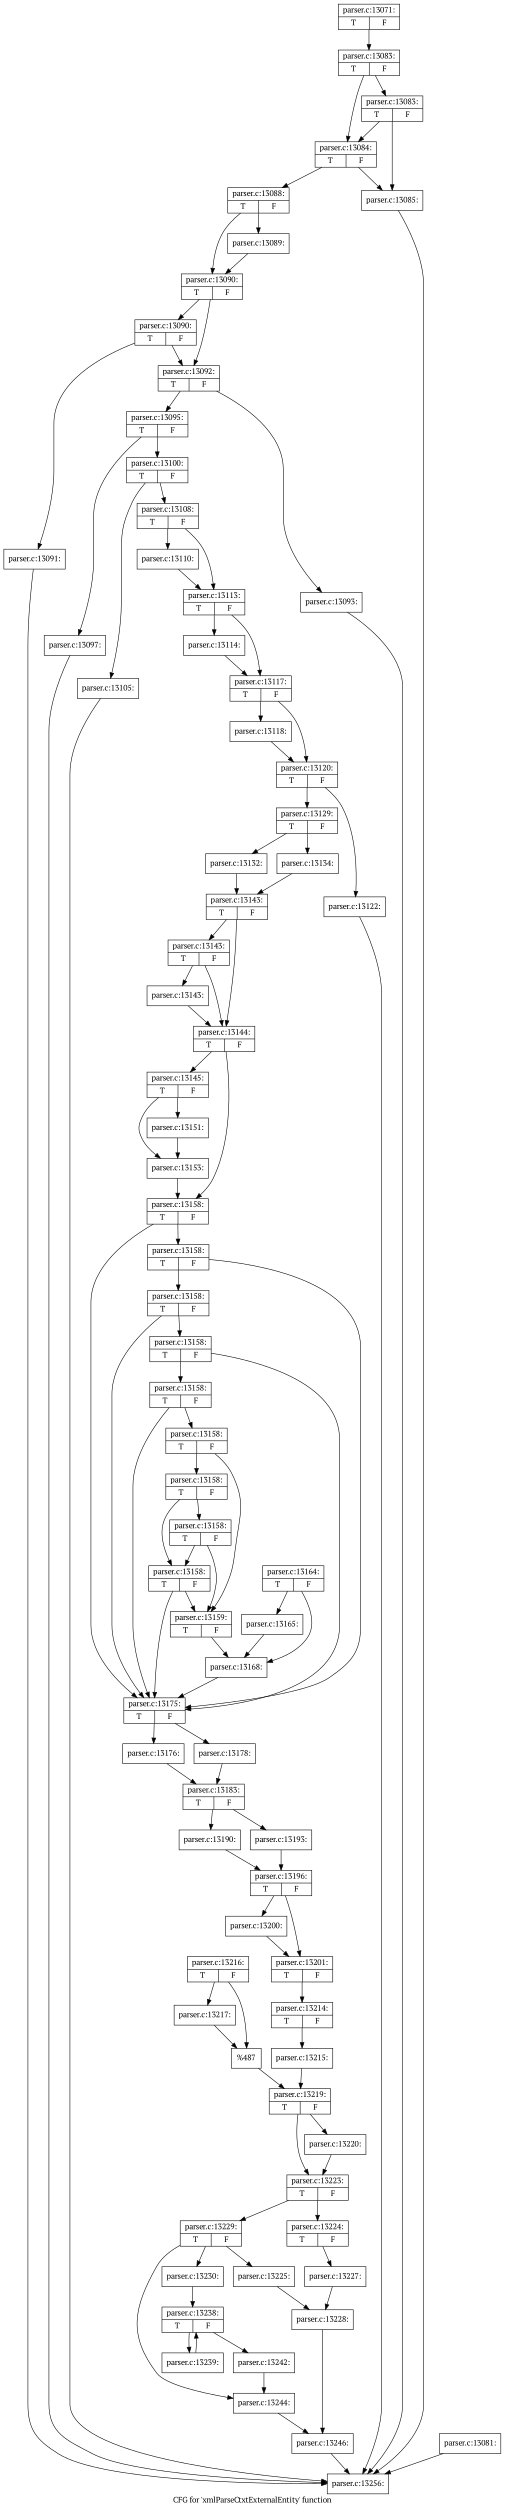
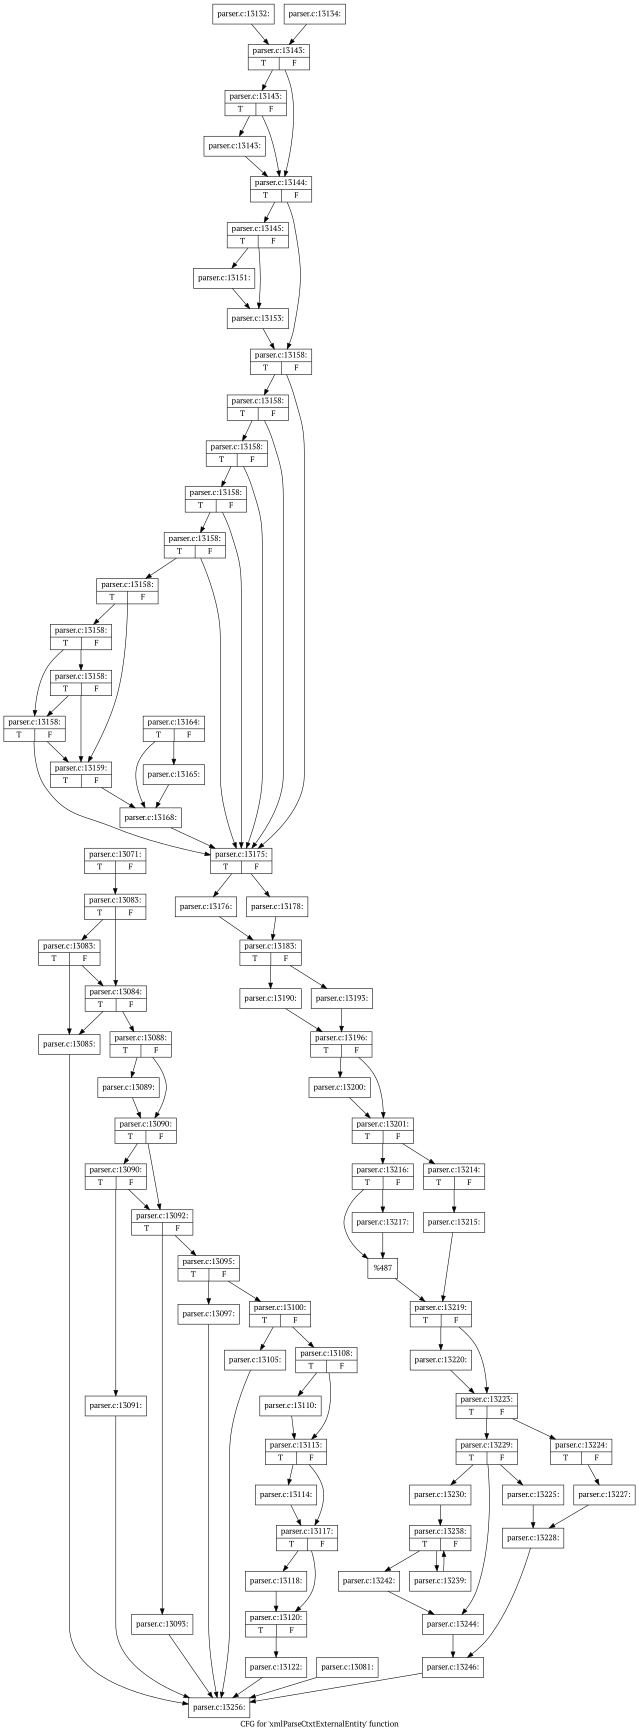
(307, 821) -> none
none -> (383, 1151)
